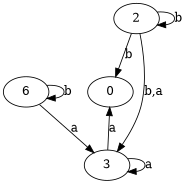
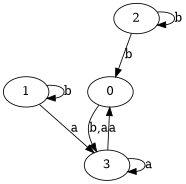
(144, 91) -> (89, 124)
(26, 92) -> (26, 92)
